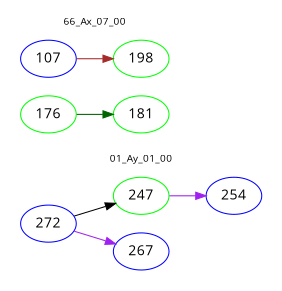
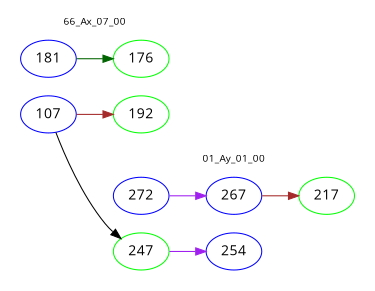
(141, 59) -> (141, 114)
(90, 114) -> (90, 59)
(141, 114) -> (48, 59)
none -> (327, 196)
(90, 211) -> (80, 185)
